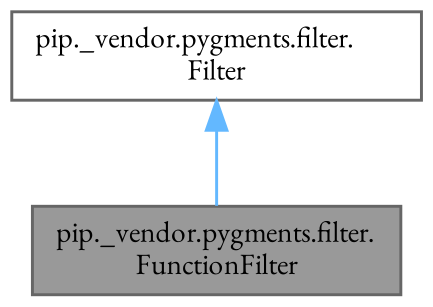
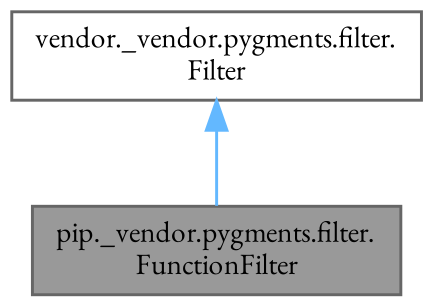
(217, 56) -> (217, 56)
